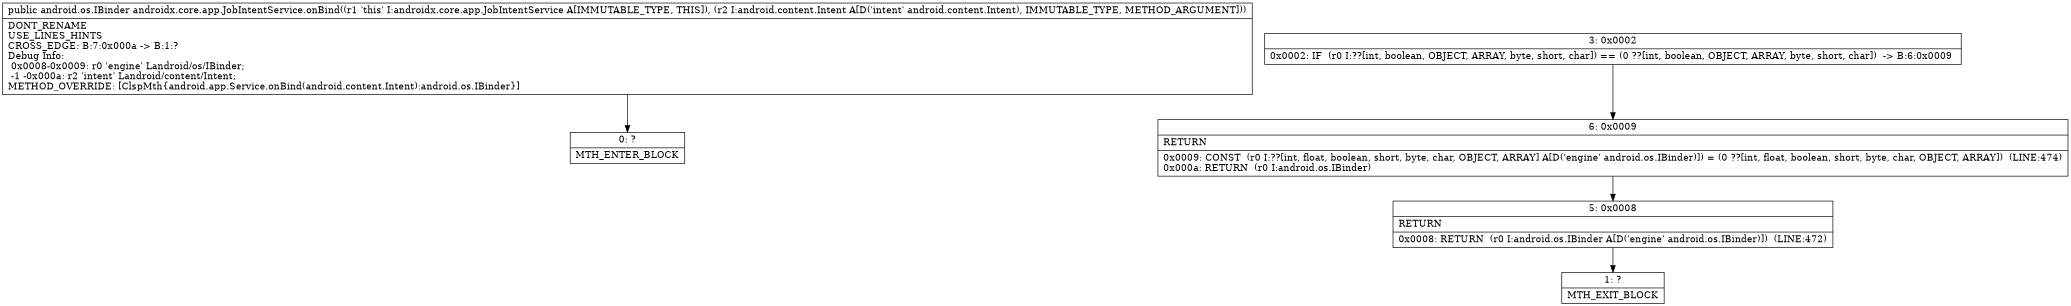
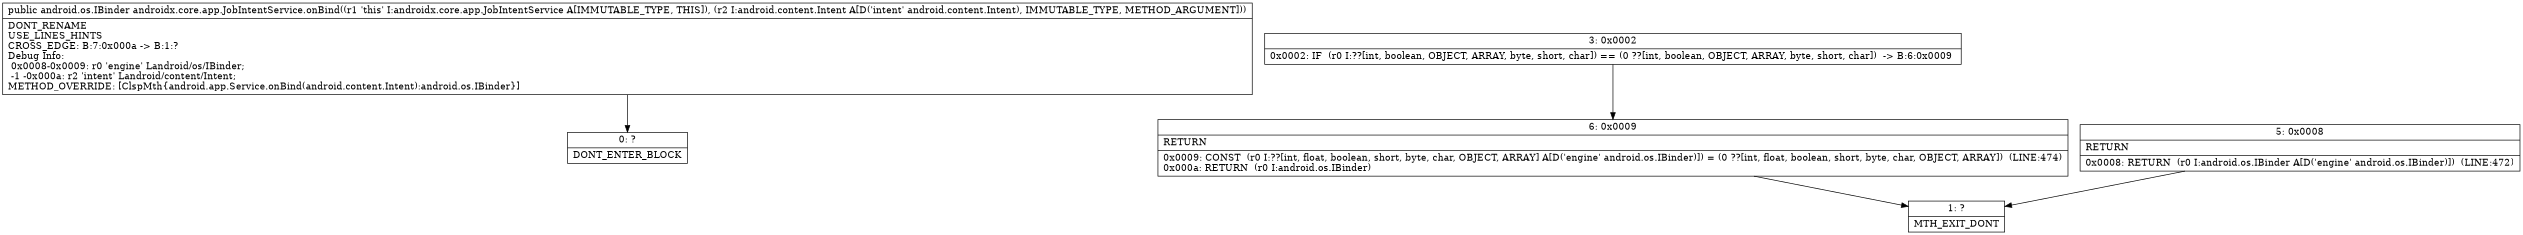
(627, 155) -> (627, 155)
(1613, 185) -> (1828, 191)
(1613, 295) -> (1957, 224)
